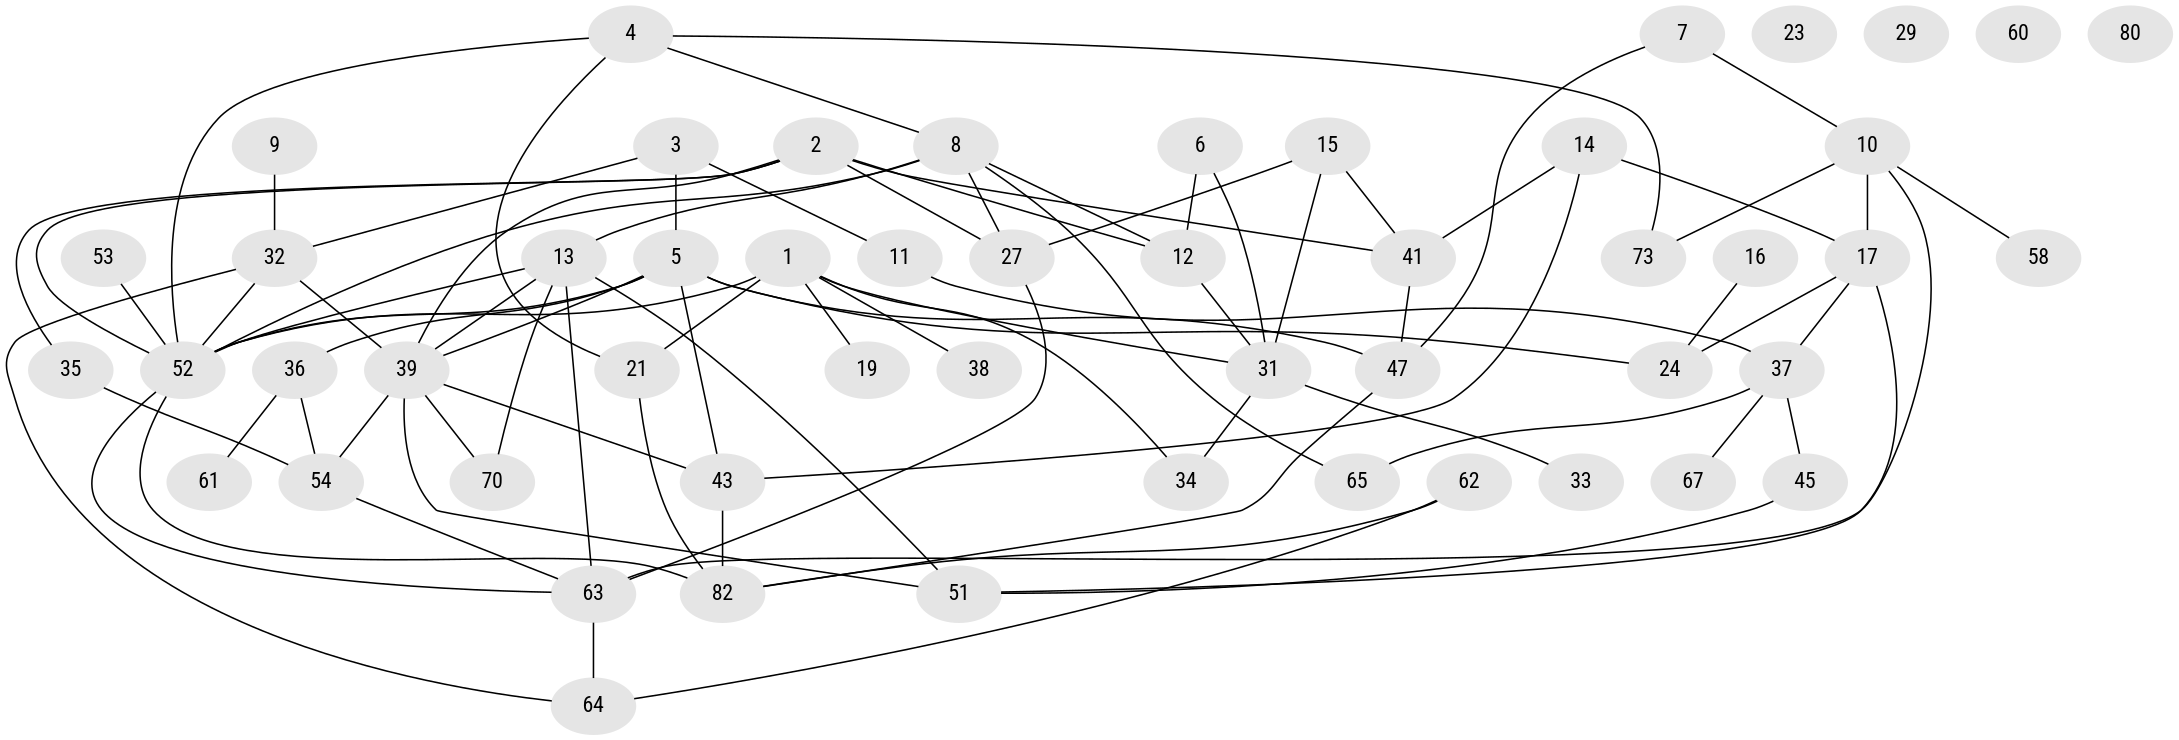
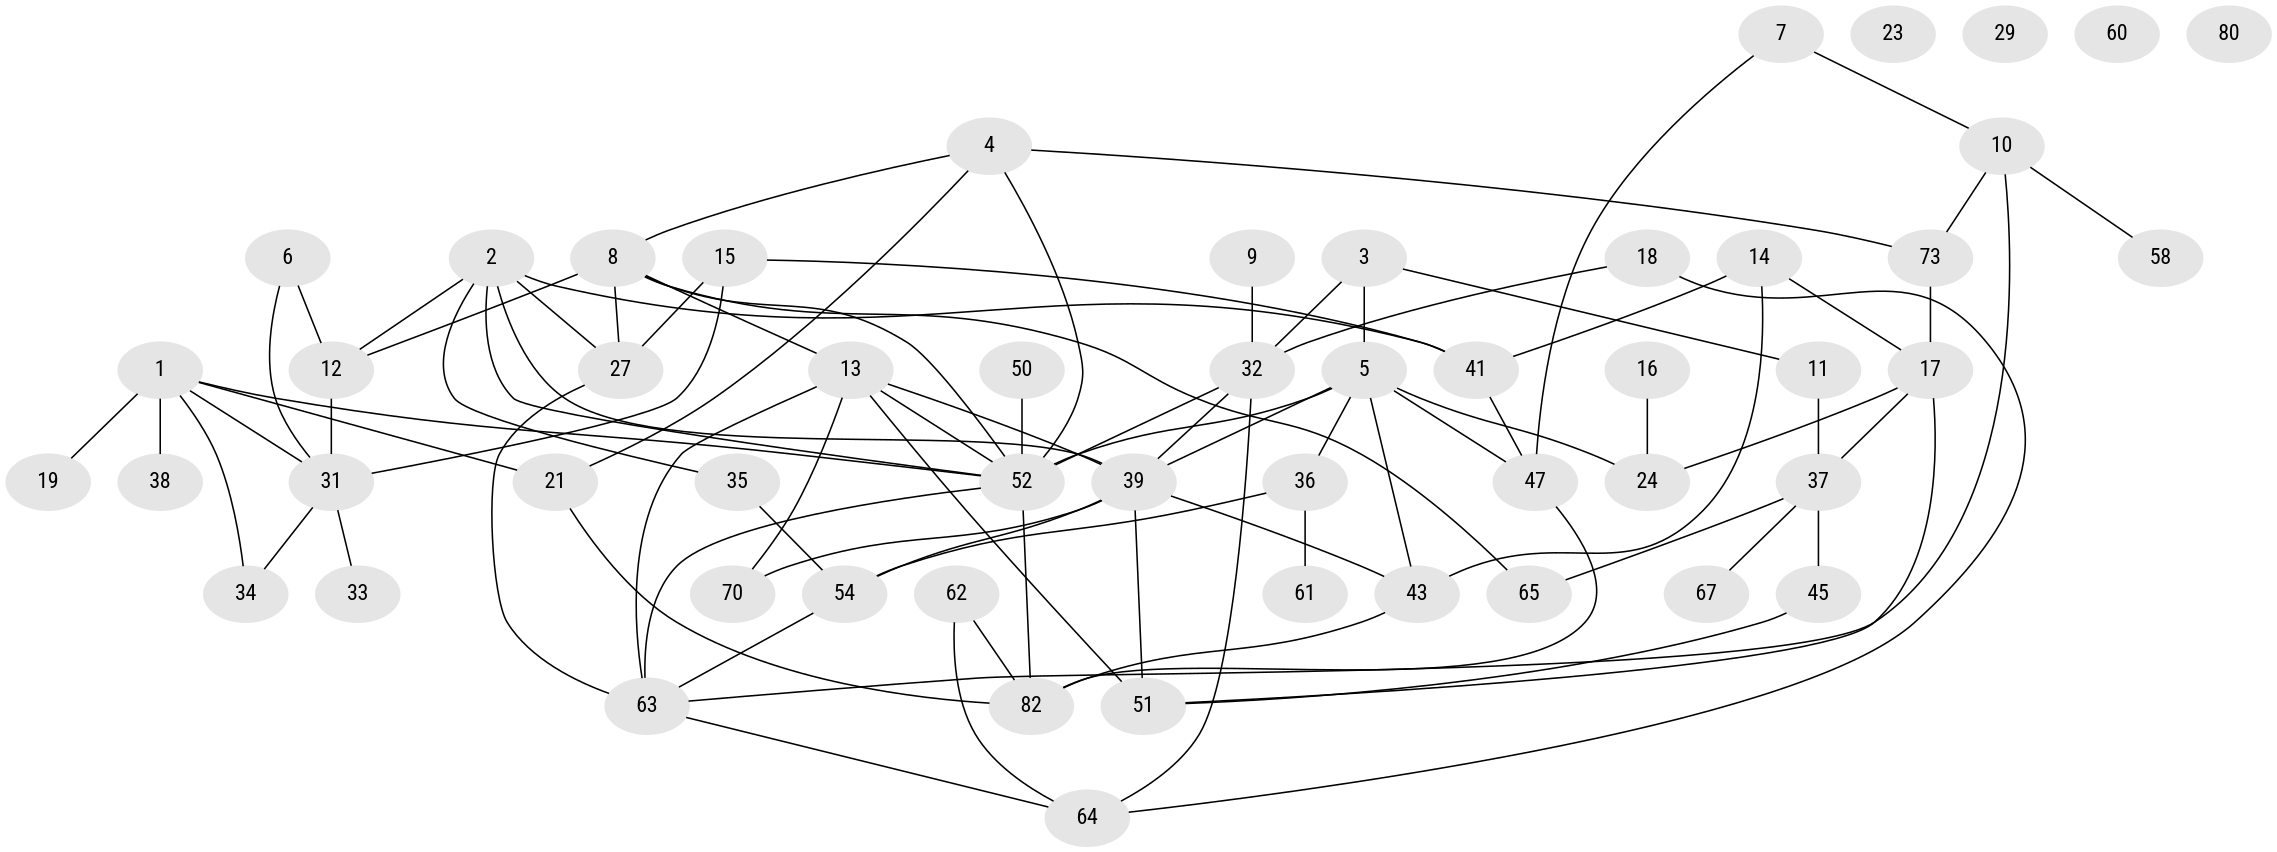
(1867, 202) -> (1930, 314)
(103, 258) -> (1022, 370)
none -> (1647, 258)
